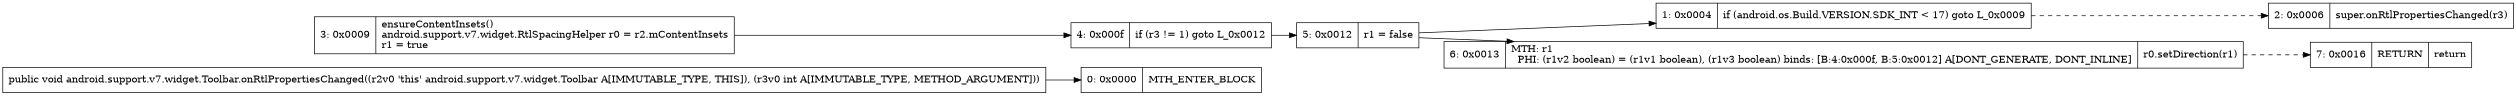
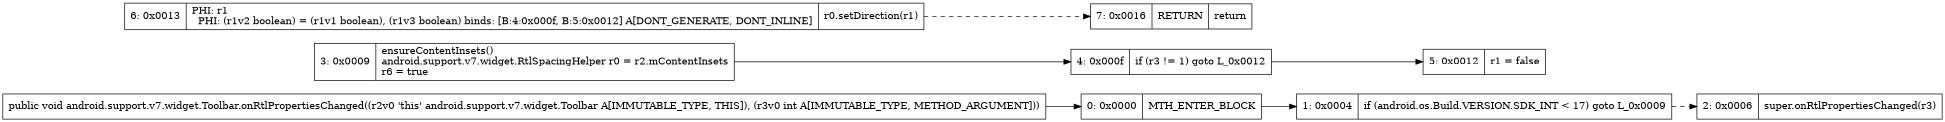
(1534, 28) -> (1275, 107)
(1463, 39) -> none
(405, 45) -> (405, 72)
(1534, 49) -> (212, 11)
